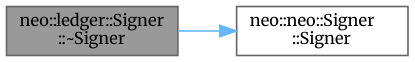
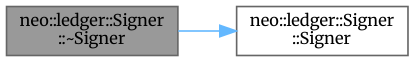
(322, 31) -> (322, 31)
